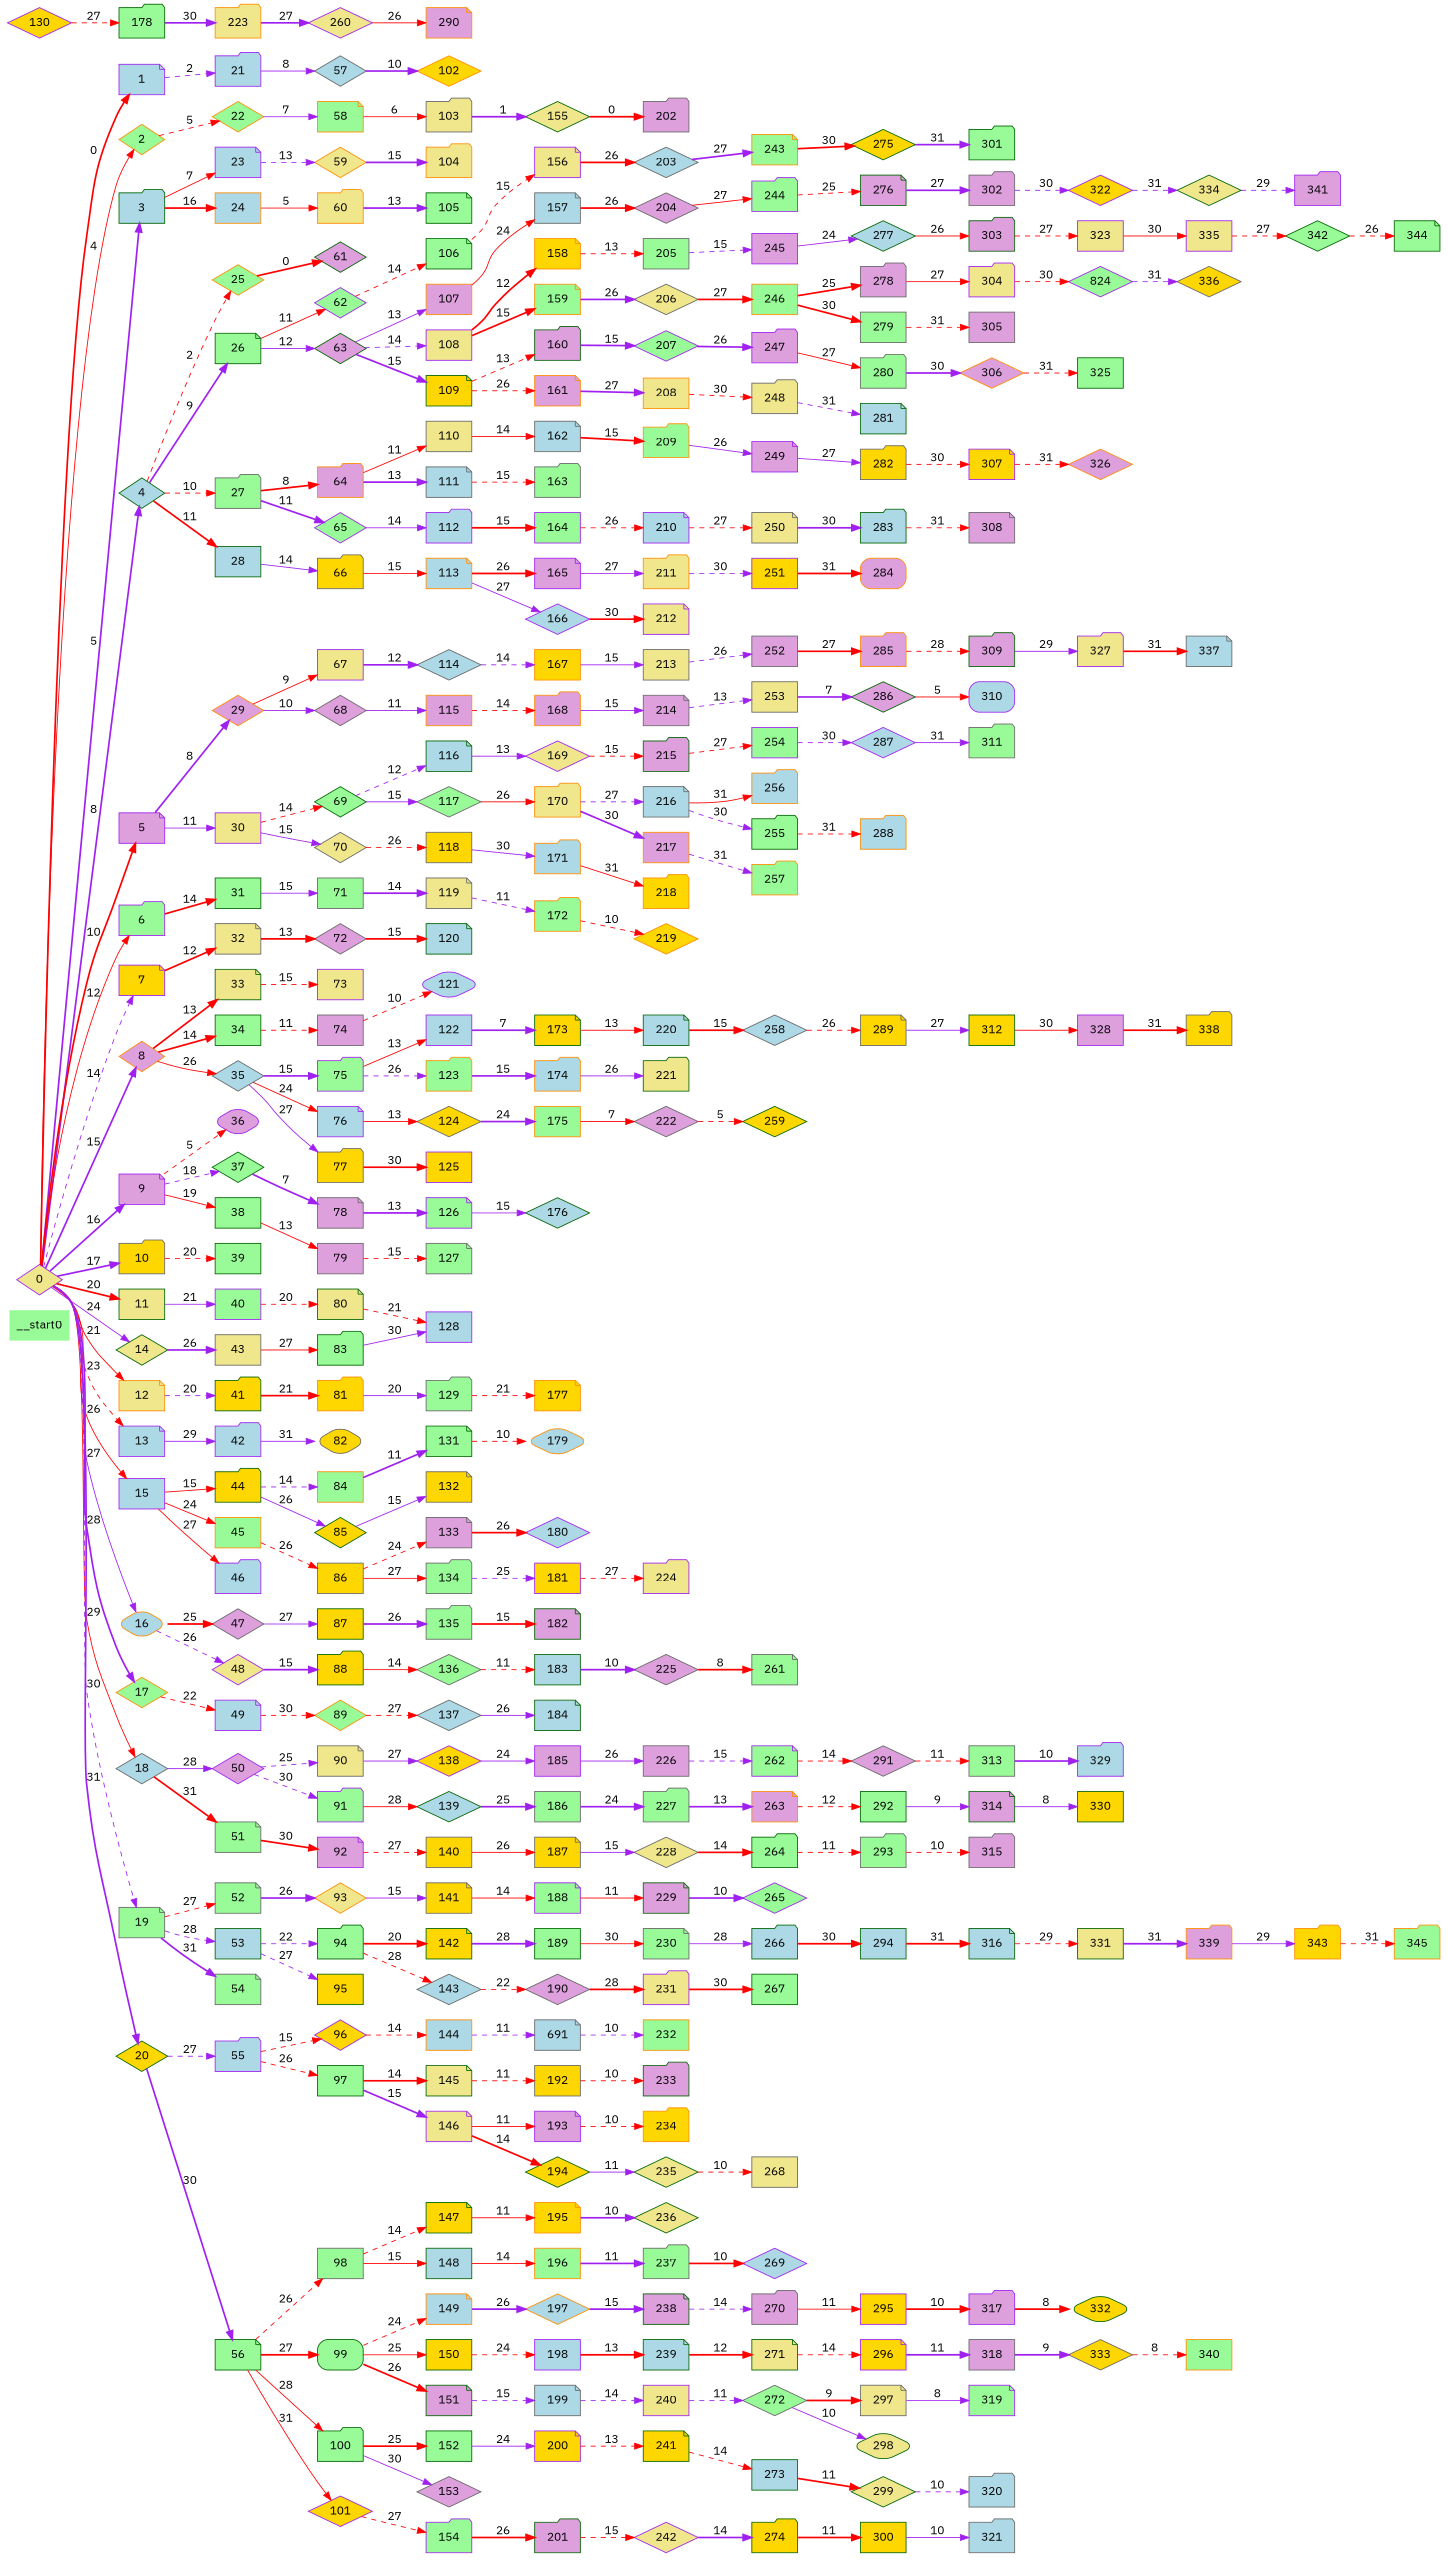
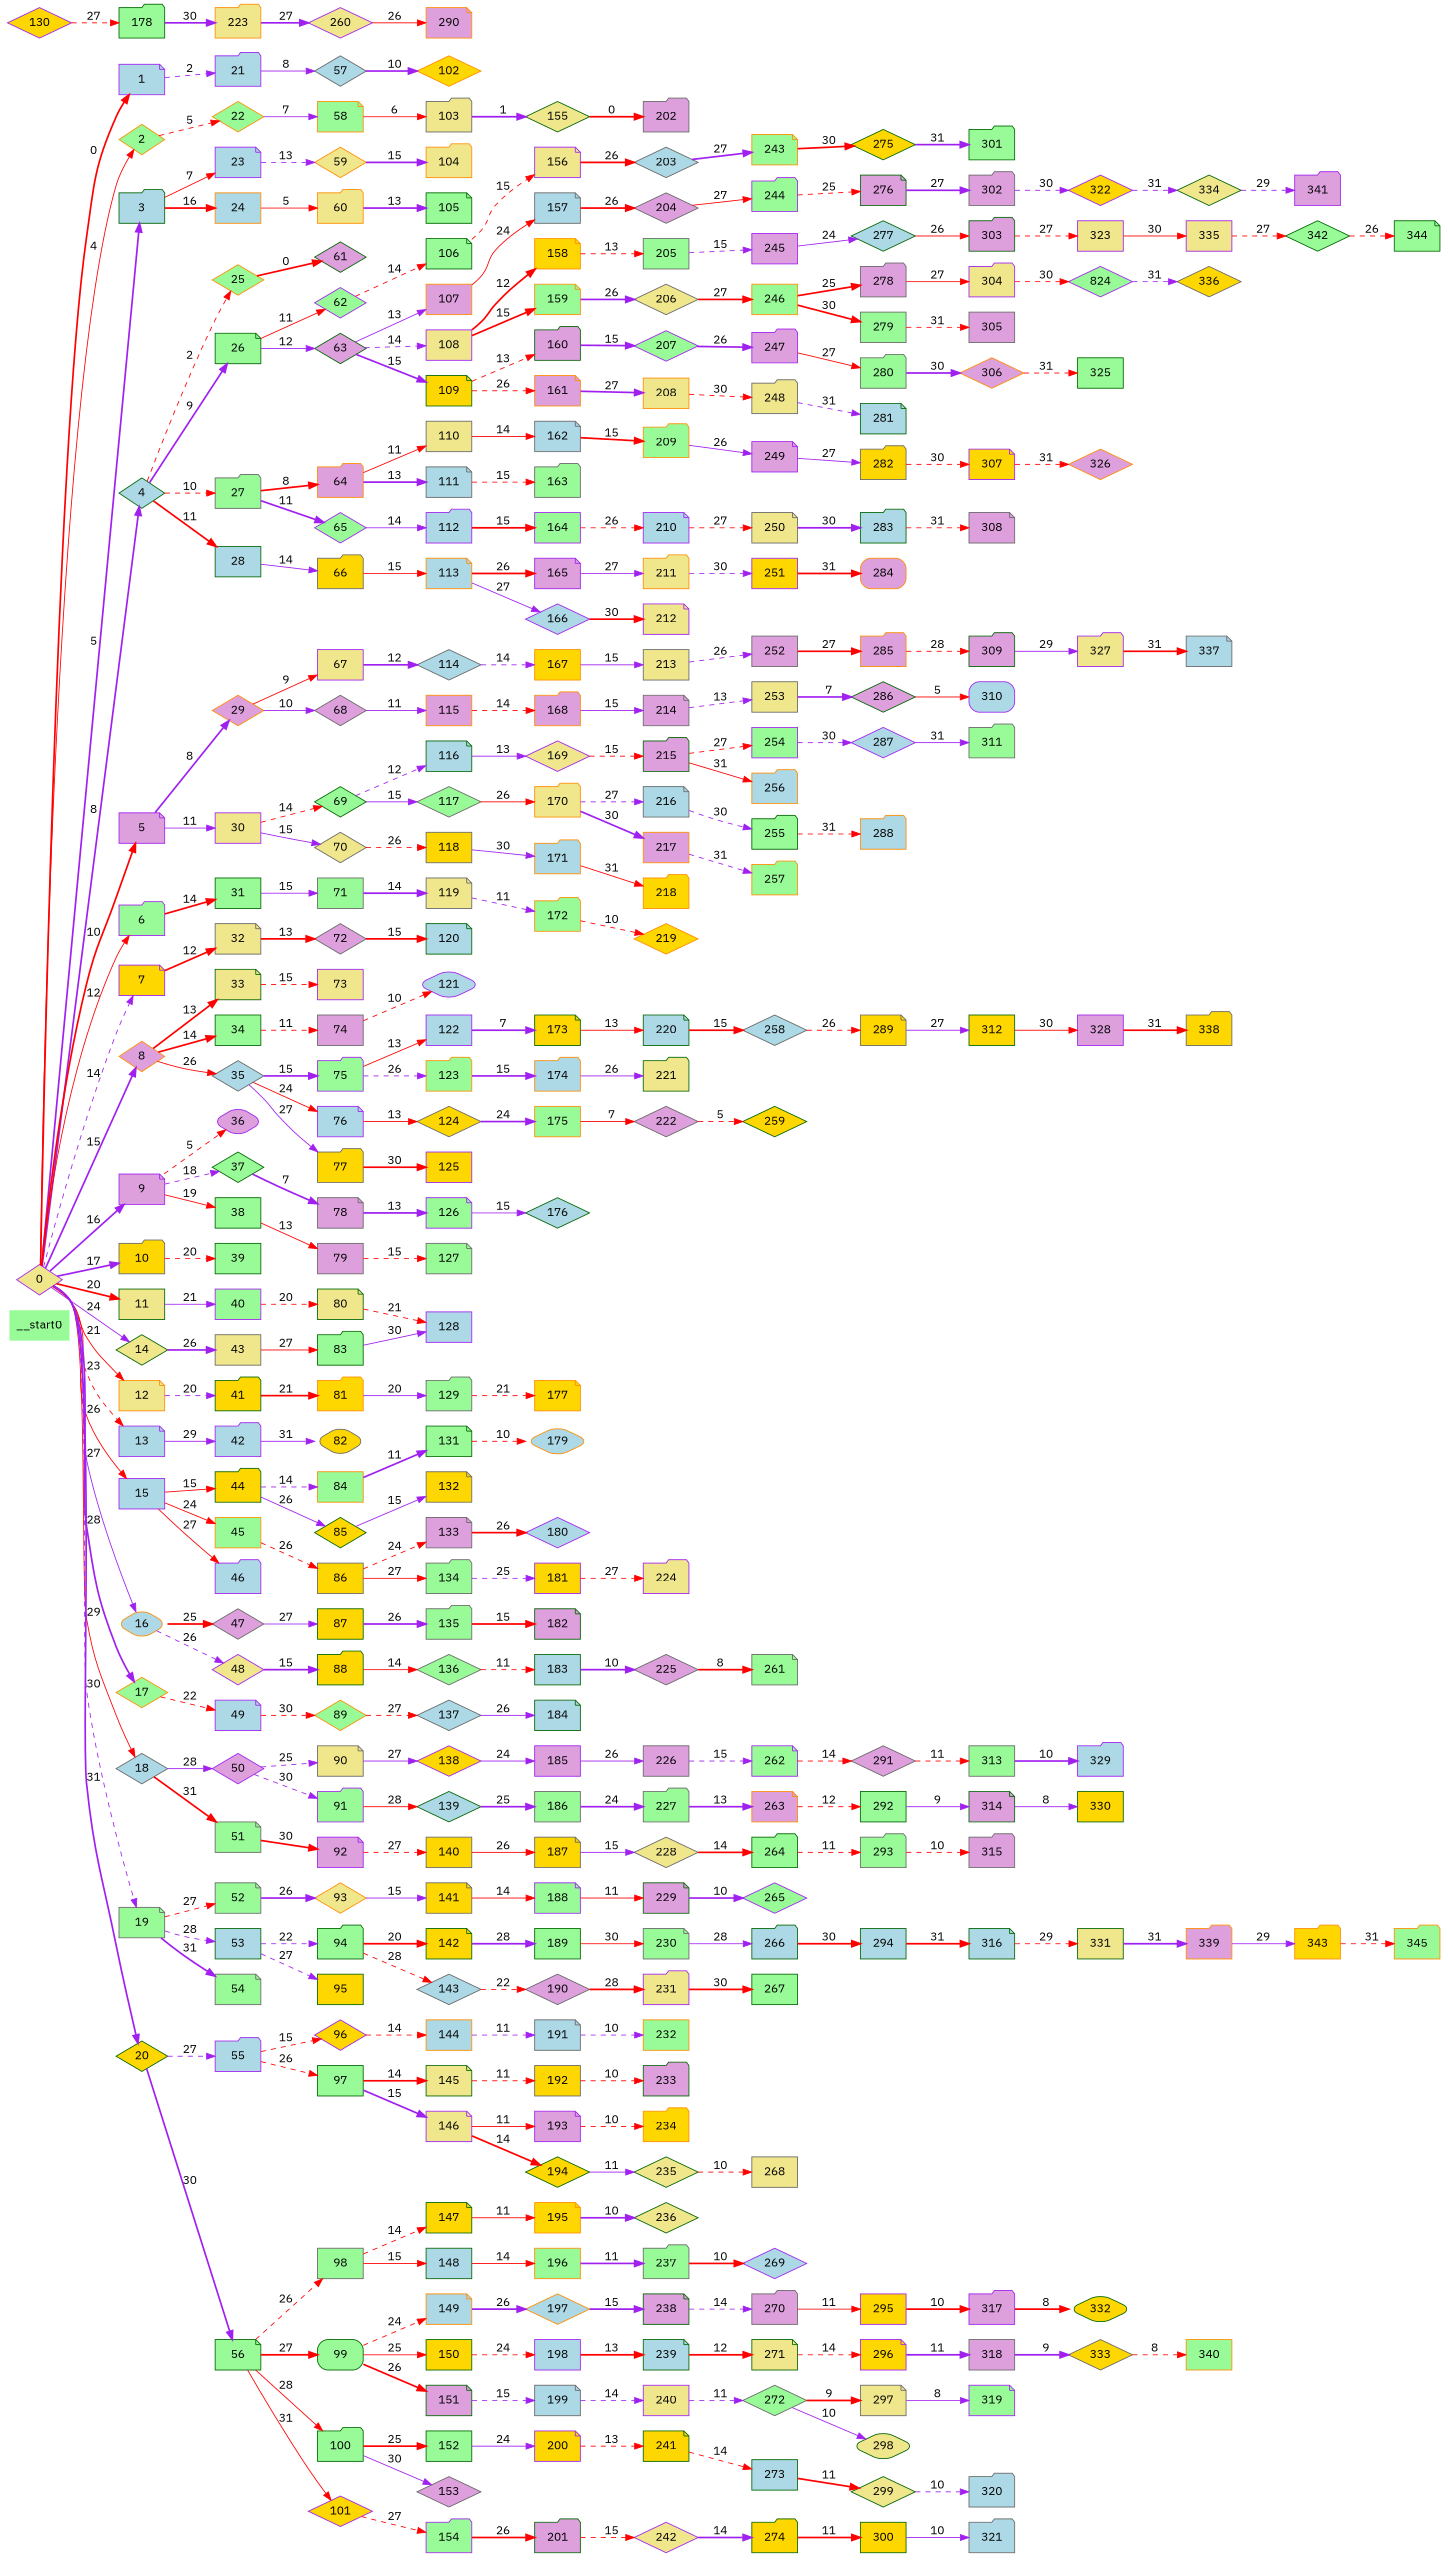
(716, 802) -> (716, 771)
(558, 2035) -> (558, 2035)
